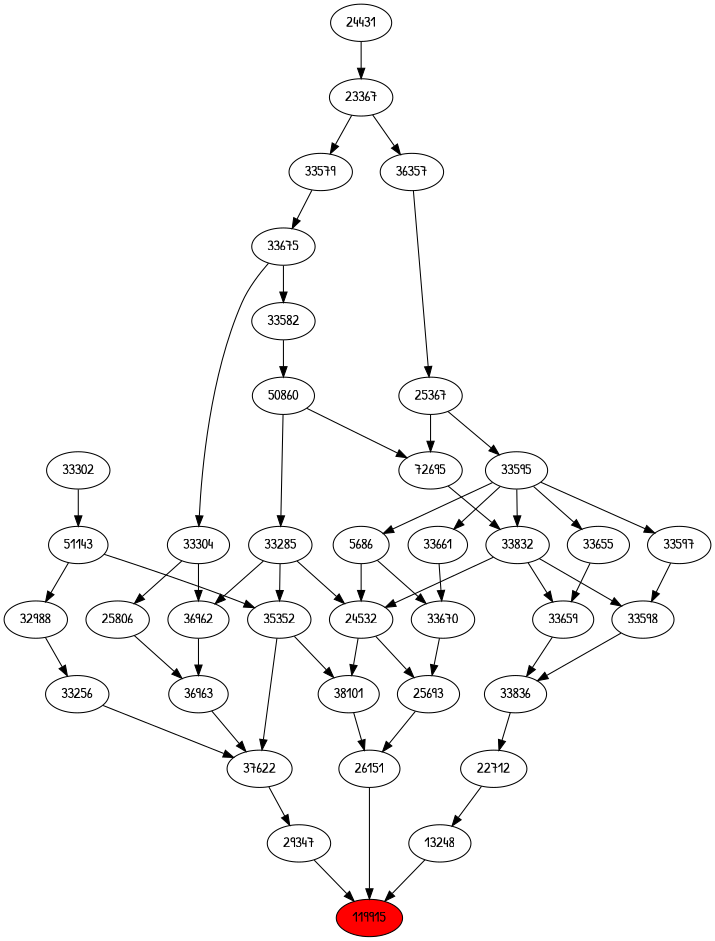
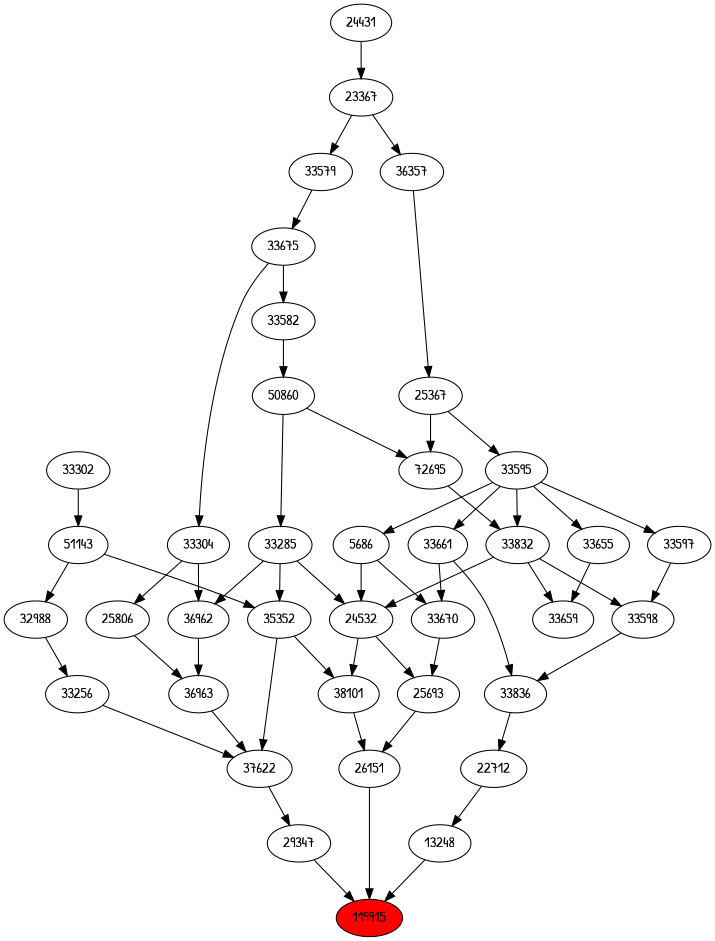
(542, 652) -> (489, 609)
